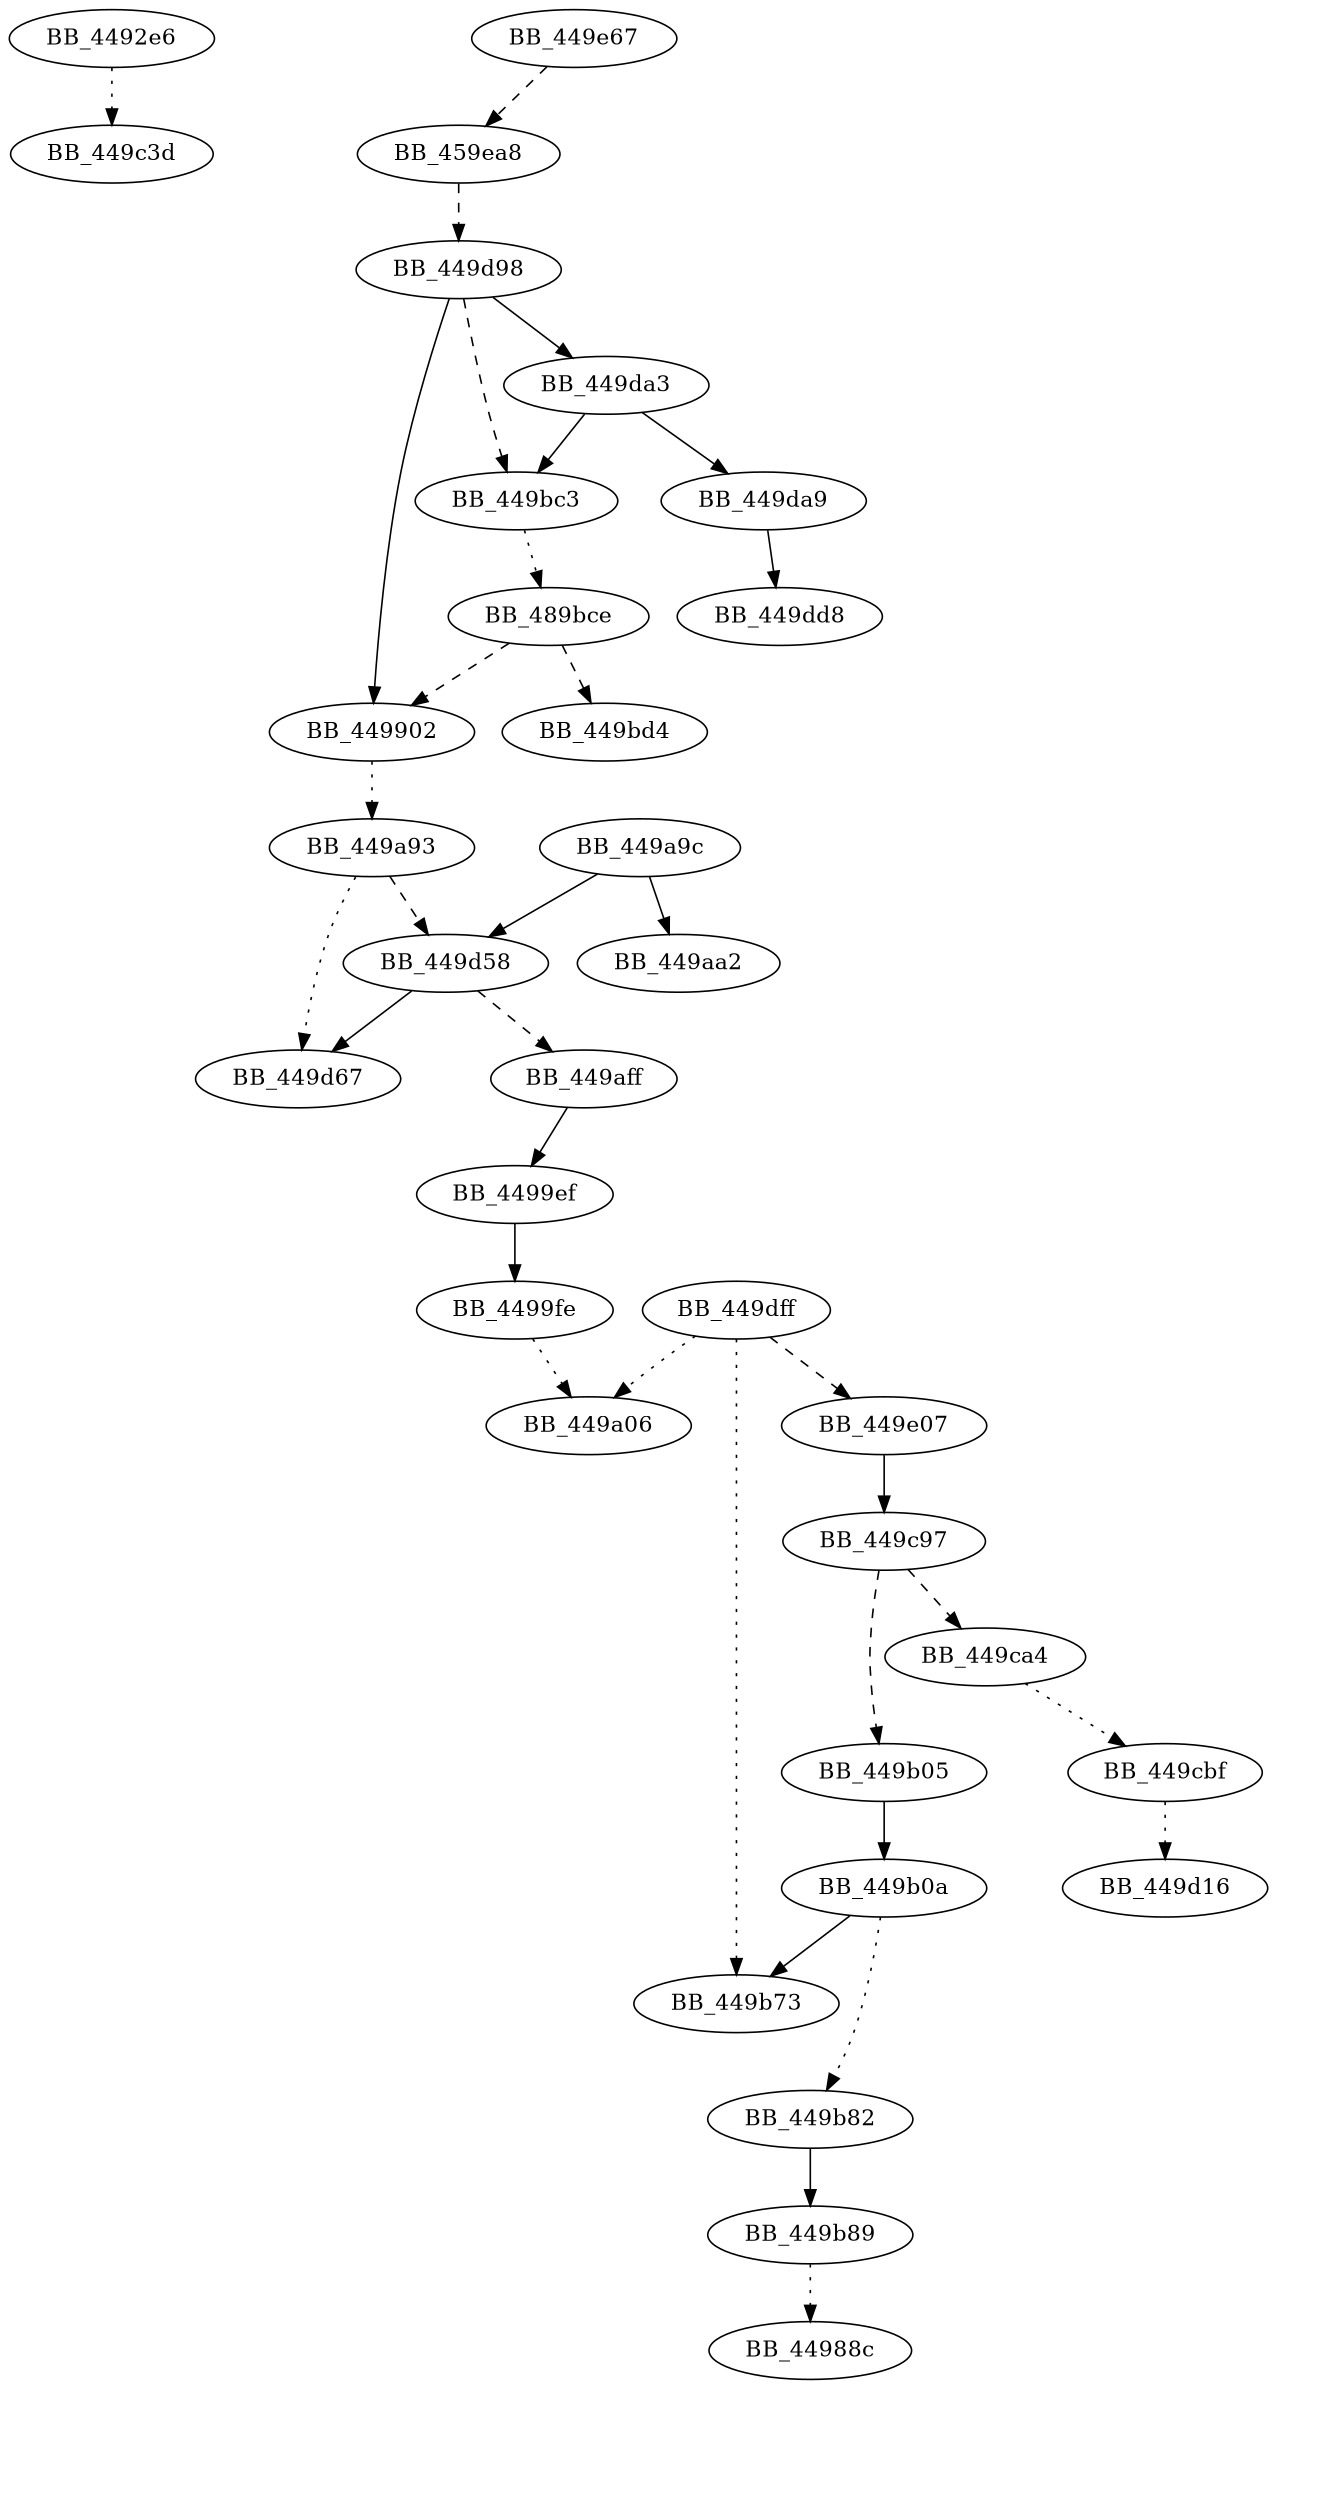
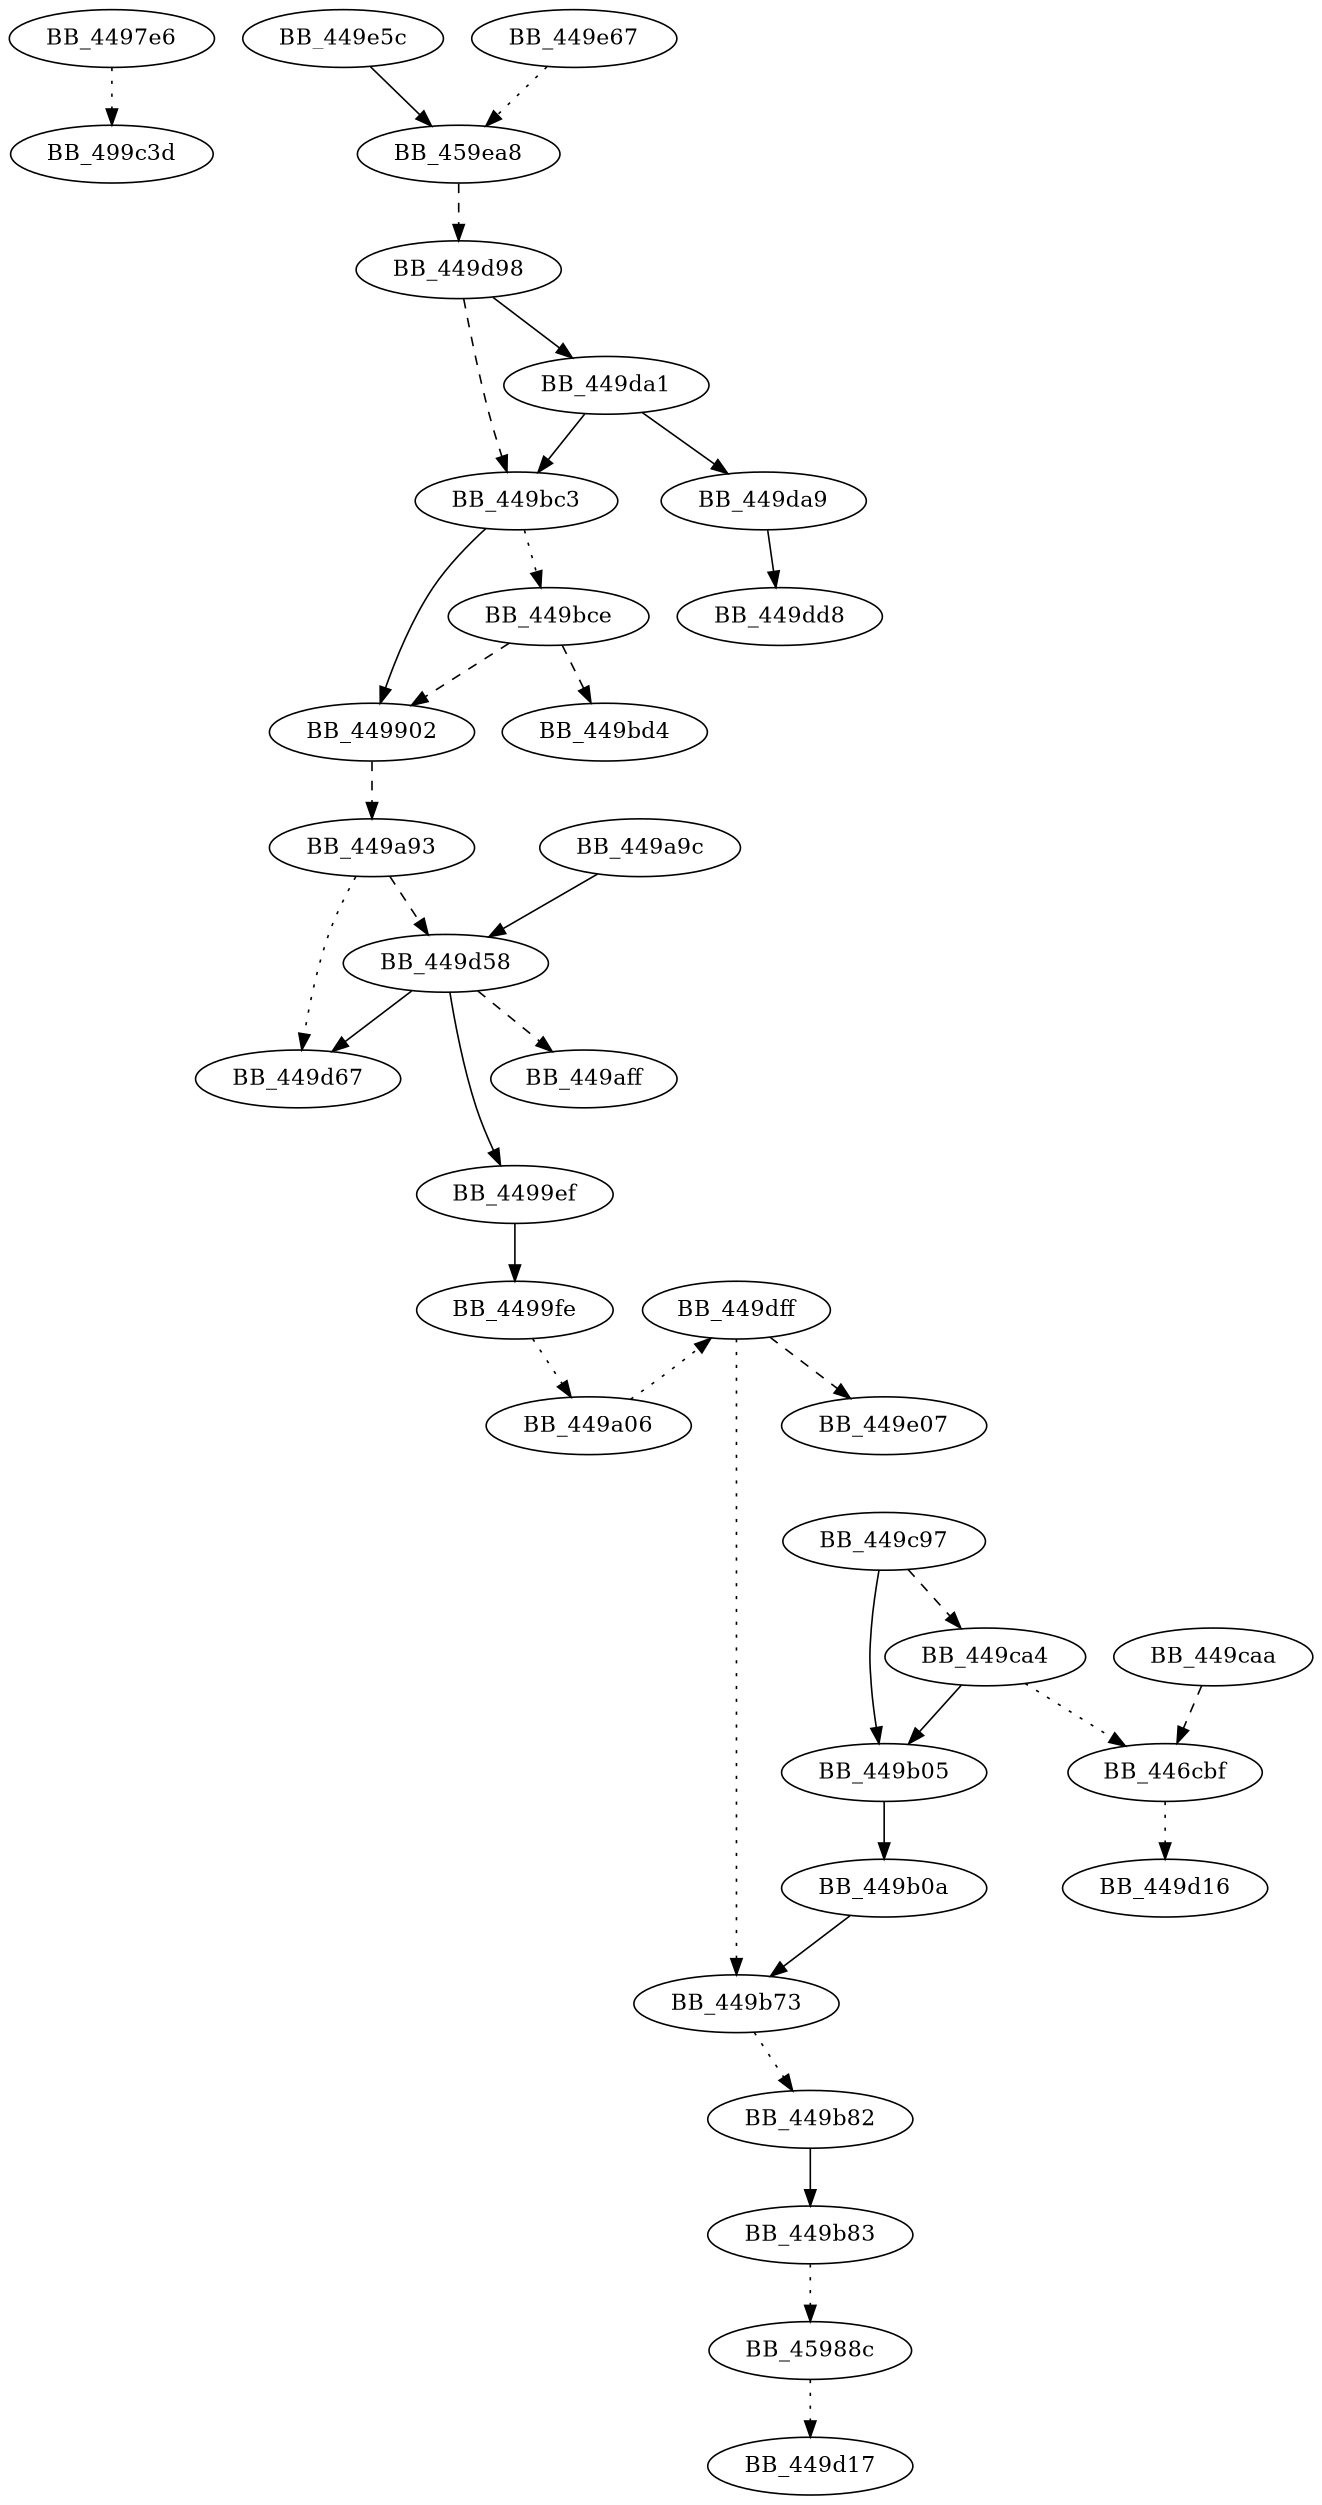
(112, 39) -> (112, 39)
none -> (343, 39)
(522, 91) -> (522, 91)
(112, 154) -> (112, 154)
(606, 385) -> (606, 385)
(398, 490) -> (425, 601)
(549, 617) -> (549, 617)
(372, 782) -> (372, 782)
(679, 963) -> none
(554, 1130) -> (466, 1073)
(661, 1361) -> (665, 1375)
(884, 1476) -> none
(870, 1649) -> (870, 1649)
none -> (1213, 1657)
none -> (941, 1708)
(1165, 1773) -> (1165, 1773)
(864, 1999) -> (769, 2055)
(810, 2235) -> (810, 2235)
(810, 2351) -> (810, 2351)
none -> (810, 2466)
